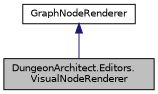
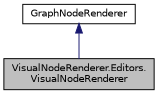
(79, 74) -> (79, 74)
